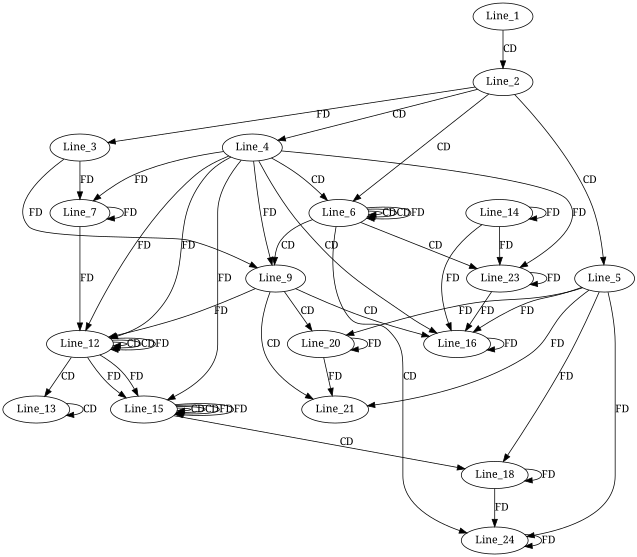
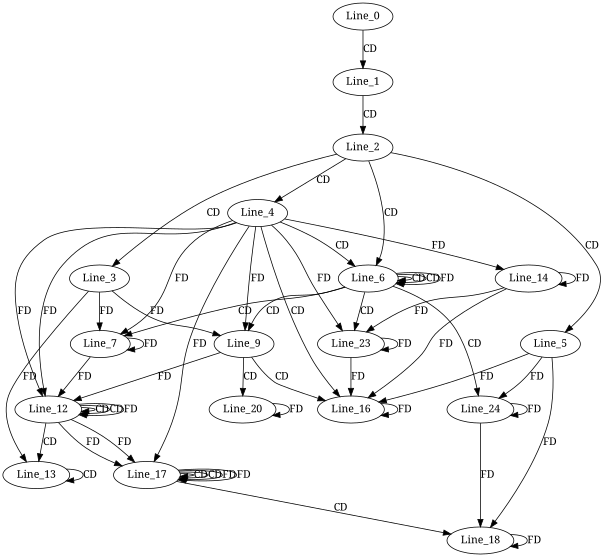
none -> (363, 17)
(323, 115) -> (214, 213)
none -> (391, 241)
(467, 304) -> none
none -> (237, 306)
none -> (23, 370)
(144, 410) -> (147, 475)
(335, 410) -> none
(495, 504) -> (480, 471)
